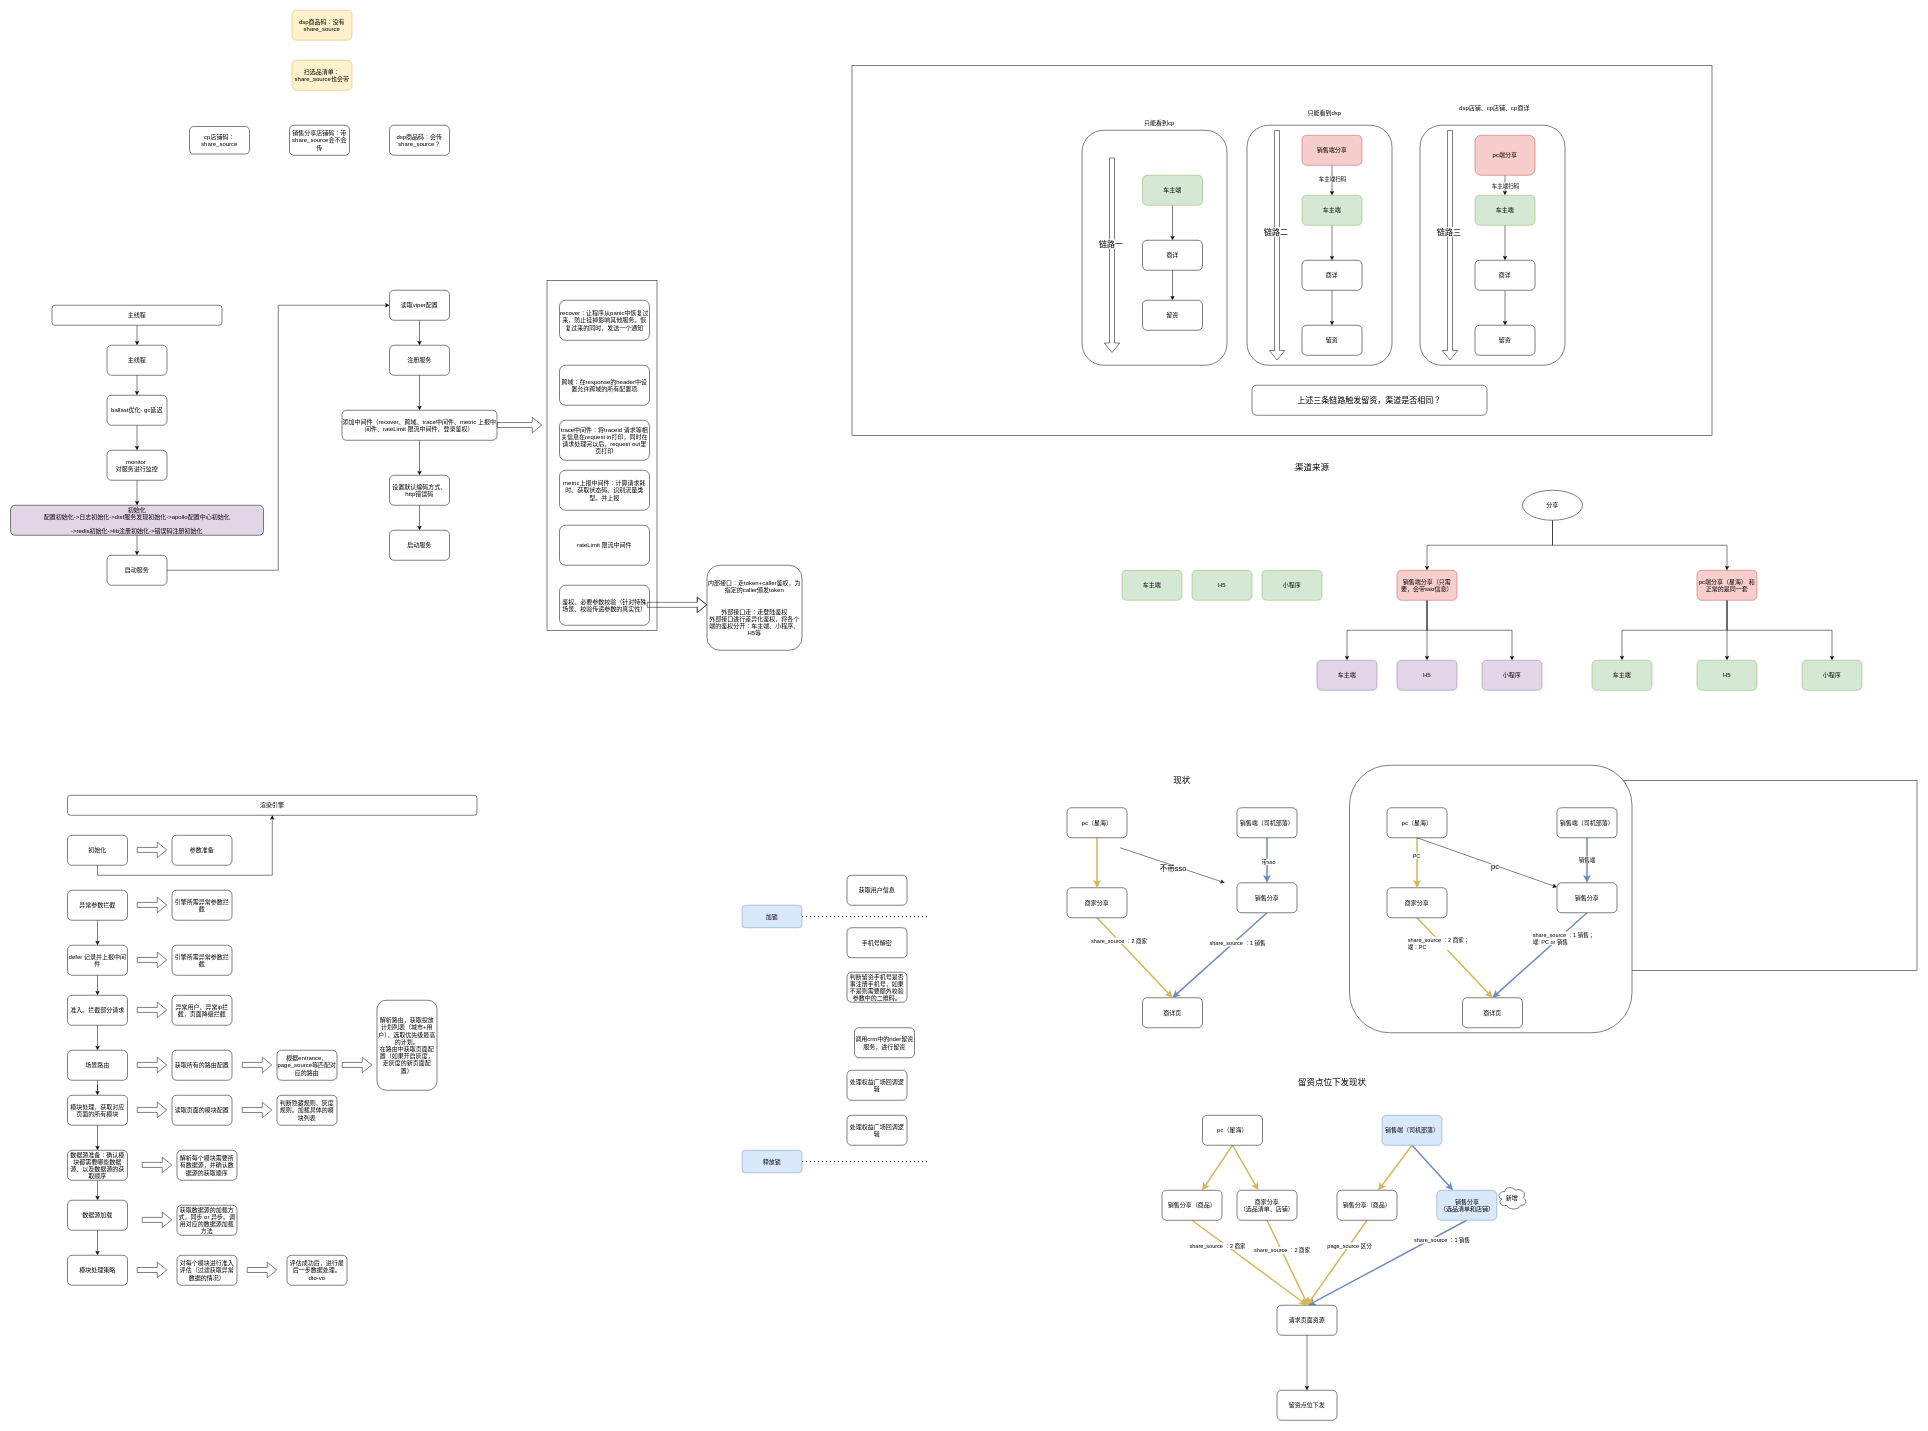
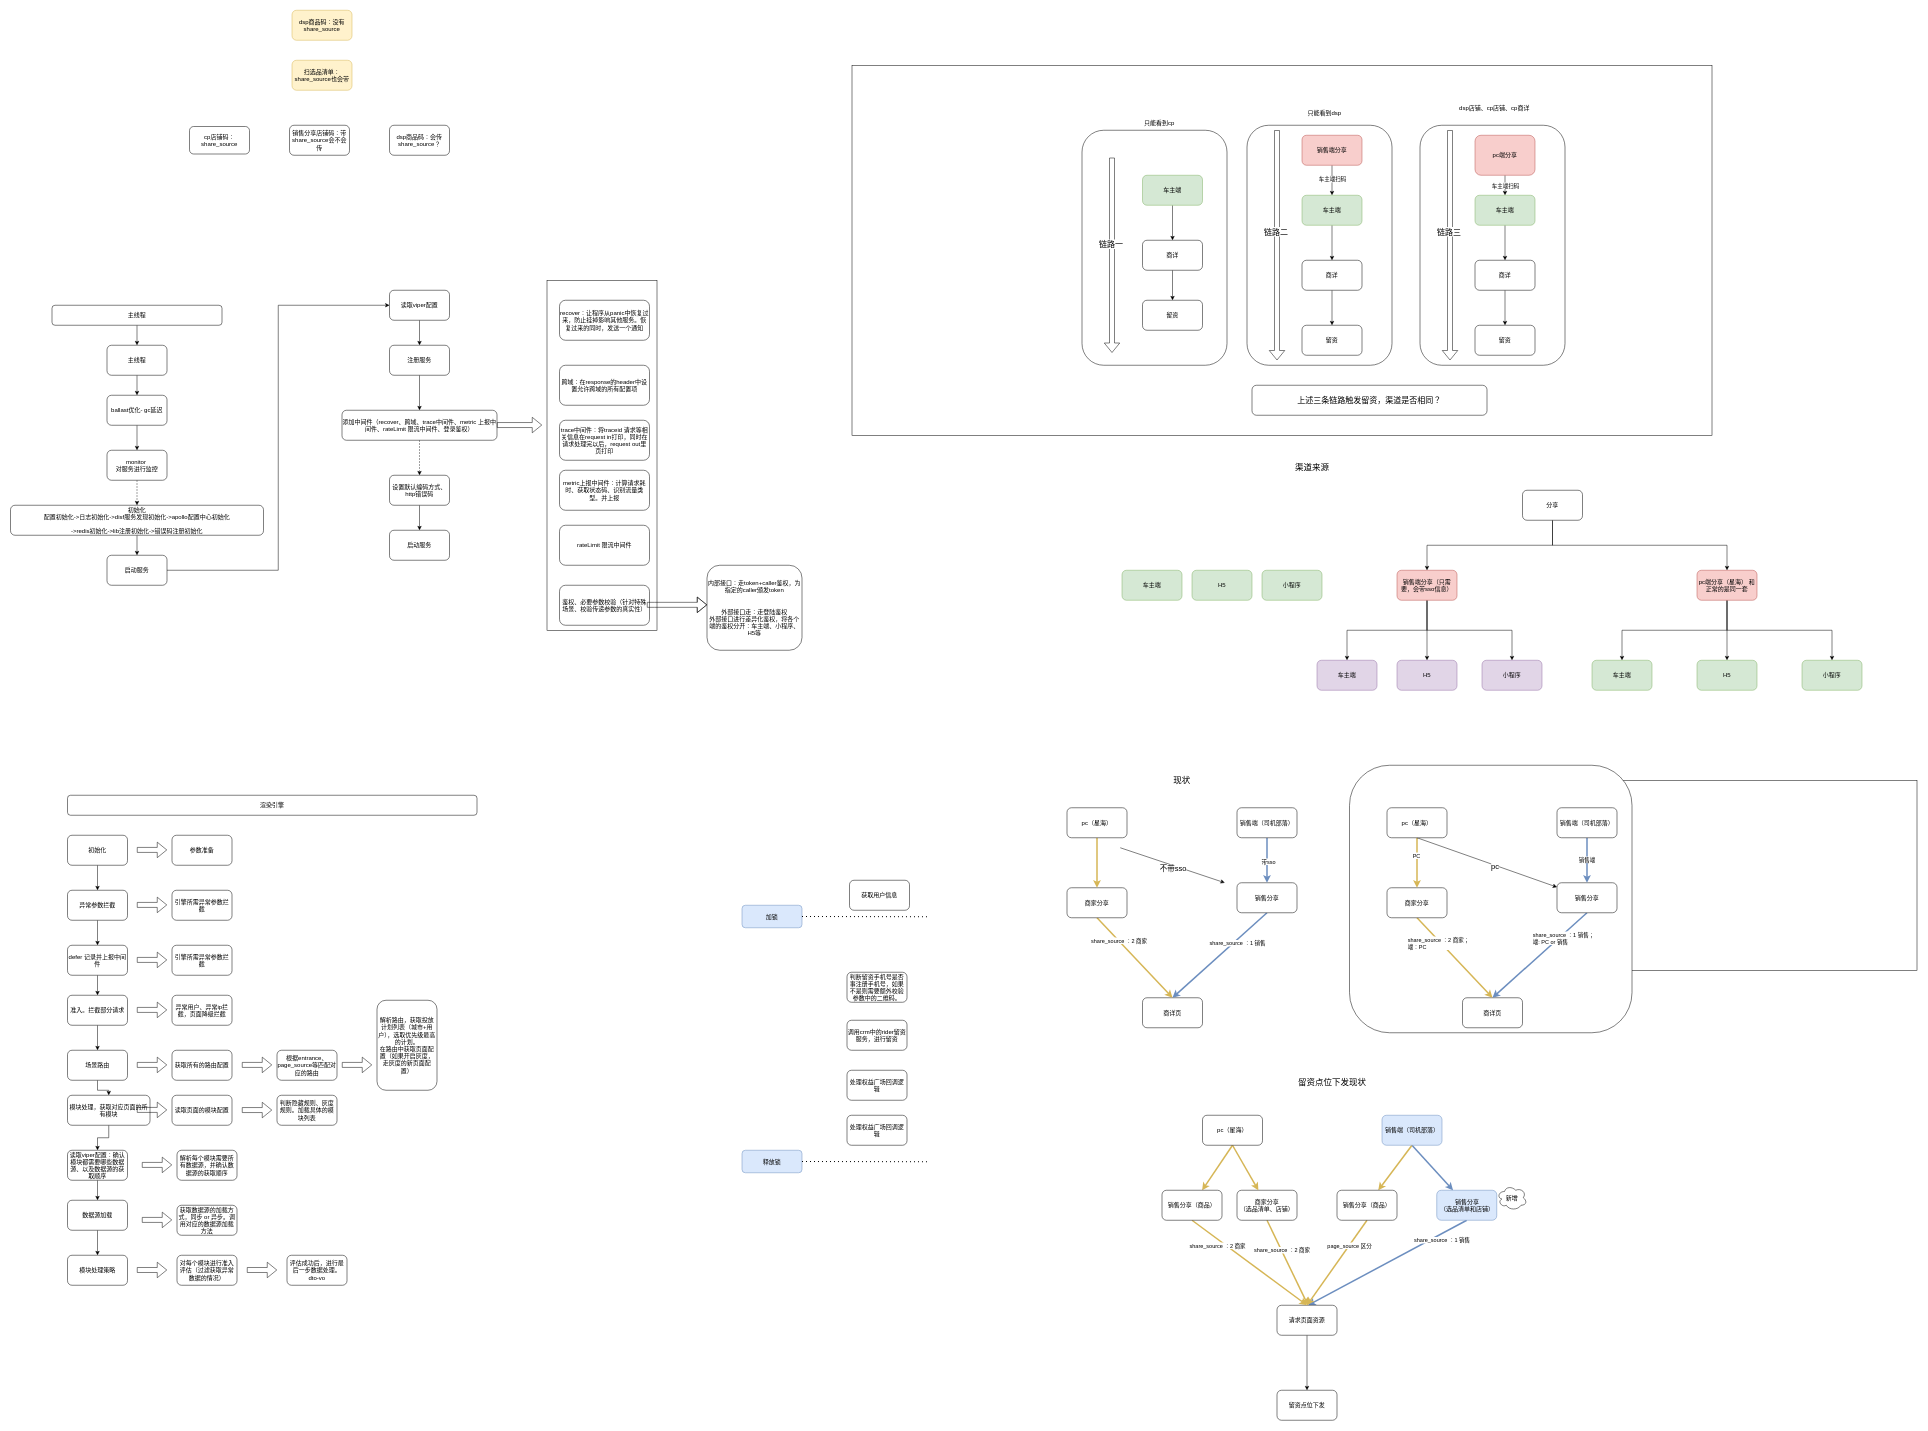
(419, 456) -> (419, 456)
(137, 491) -> (137, 491)
(1552, 505) -> (1552, 505)
(137, 520) -> (137, 520)
(272, 819) -> (97, 885)
(877, 890) -> (879, 895)
(877, 943) -> none
(884, 1043) -> (877, 1035)
(97, 1110) -> (109, 1110)
(97, 1165) -> (97, 1165)
